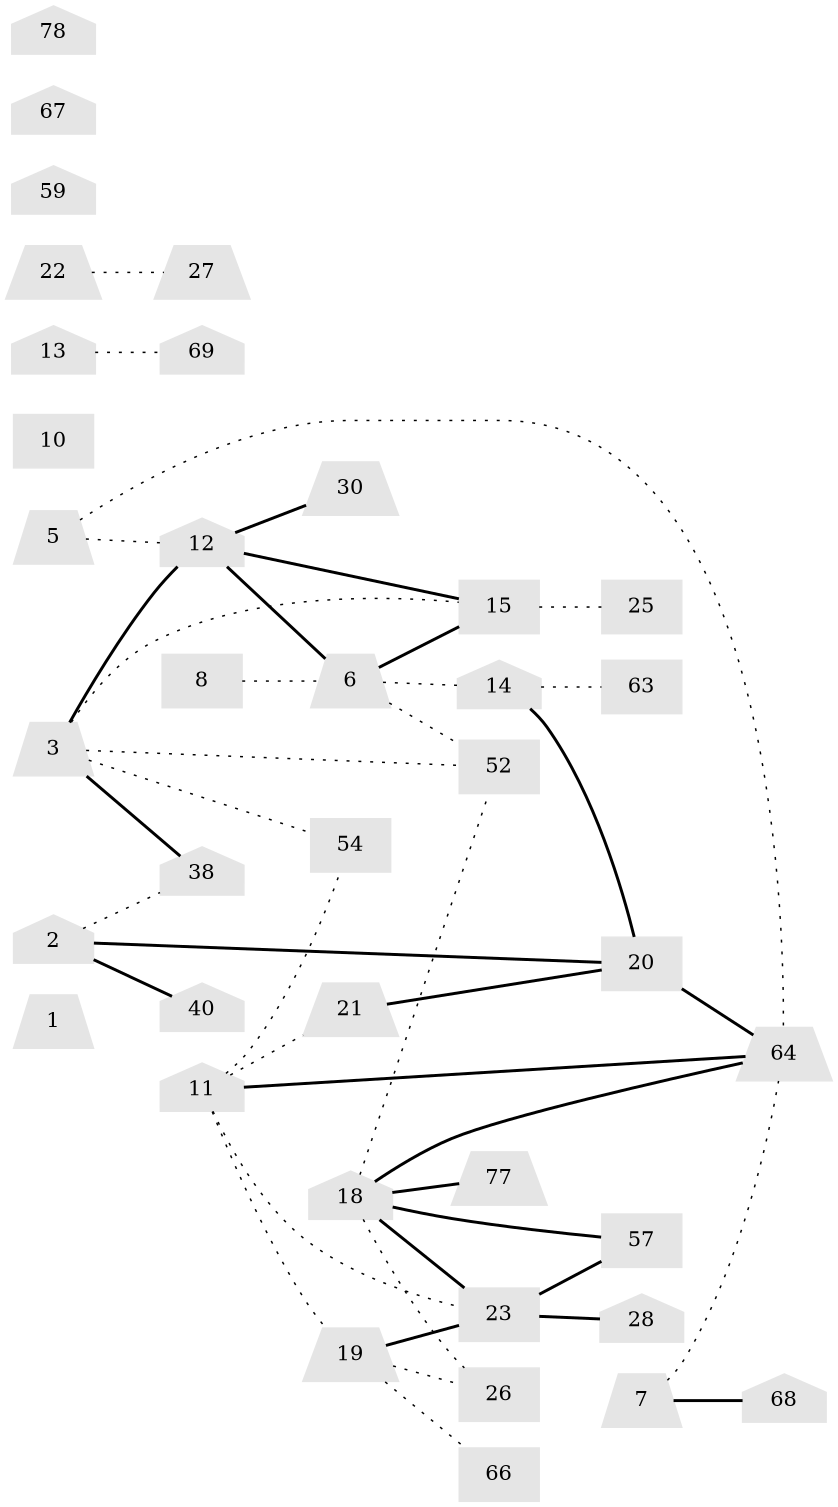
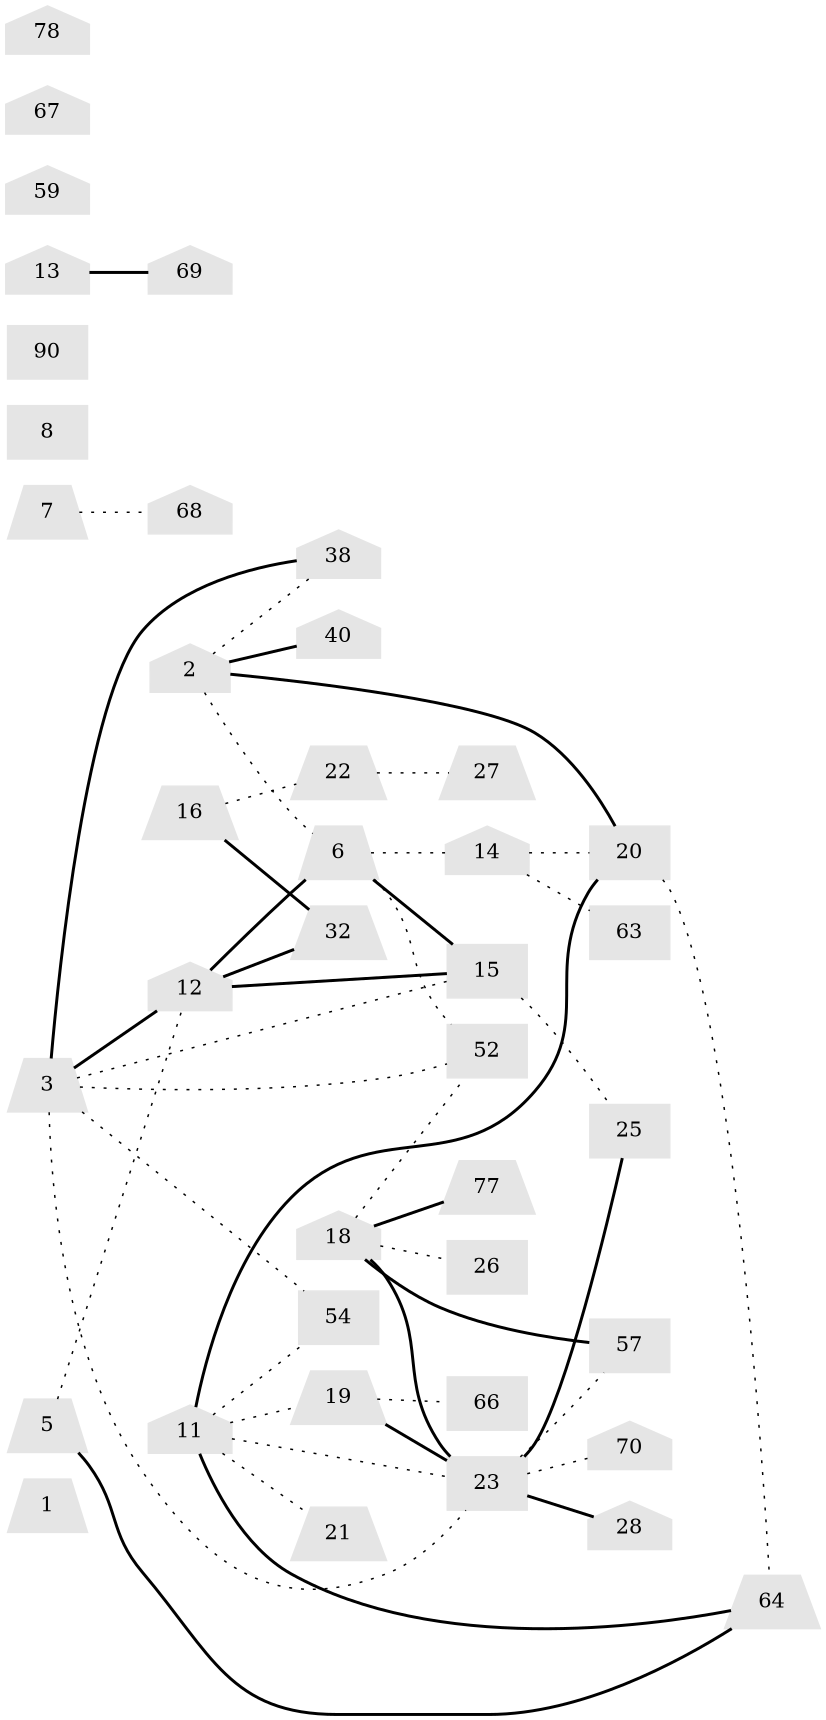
(128, 352) -> (119, 272)
(54, 441) -> (48, 352)
(632, 476) -> (348, 1714)
(351, 489) -> (339, 933)
(280, 681) -> (254, 767)
none -> (190, 813)
(595, 817) -> (559, 853)
(494, 987) -> (393, 1150)
(718, 1012) -> (739, 1223)
(553, 1108) -> none
(739, 1237) -> none
(570, 1278) -> (563, 1416)
none -> (584, 1311)
(426, 1375) -> none
(708, 1401) -> (114, 512)
none -> (630, 1448)
none -> (148, 1479)
